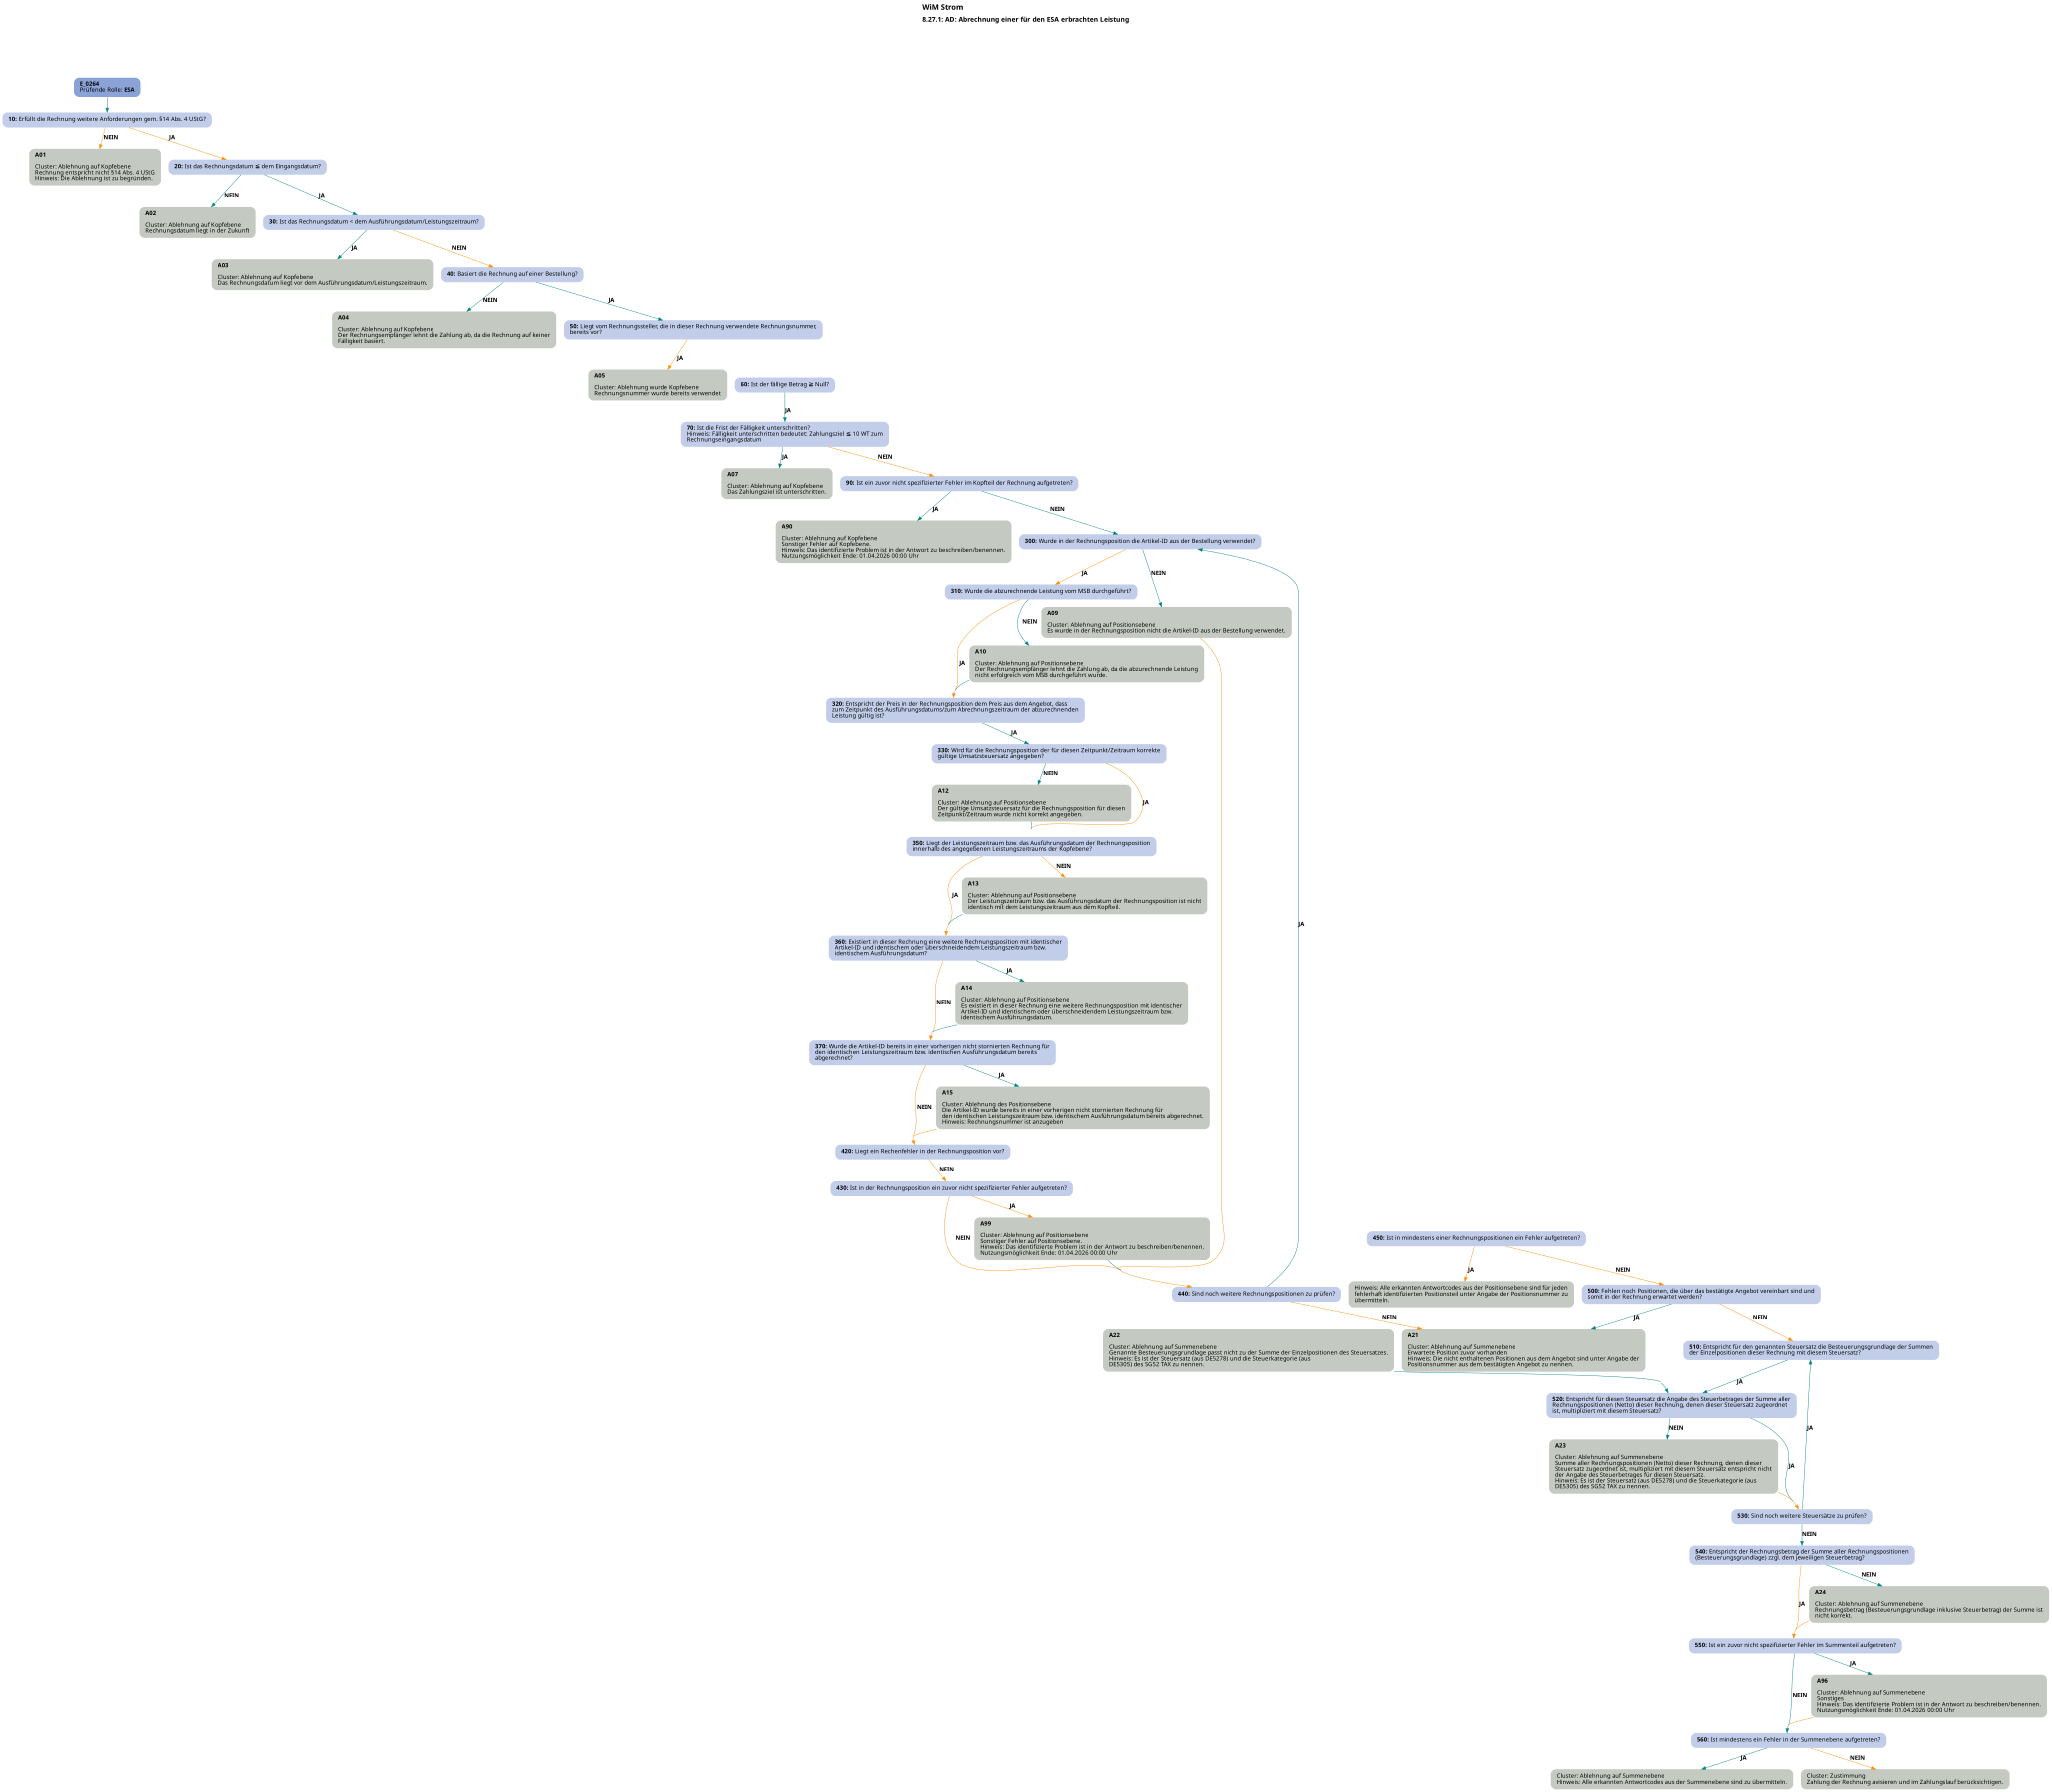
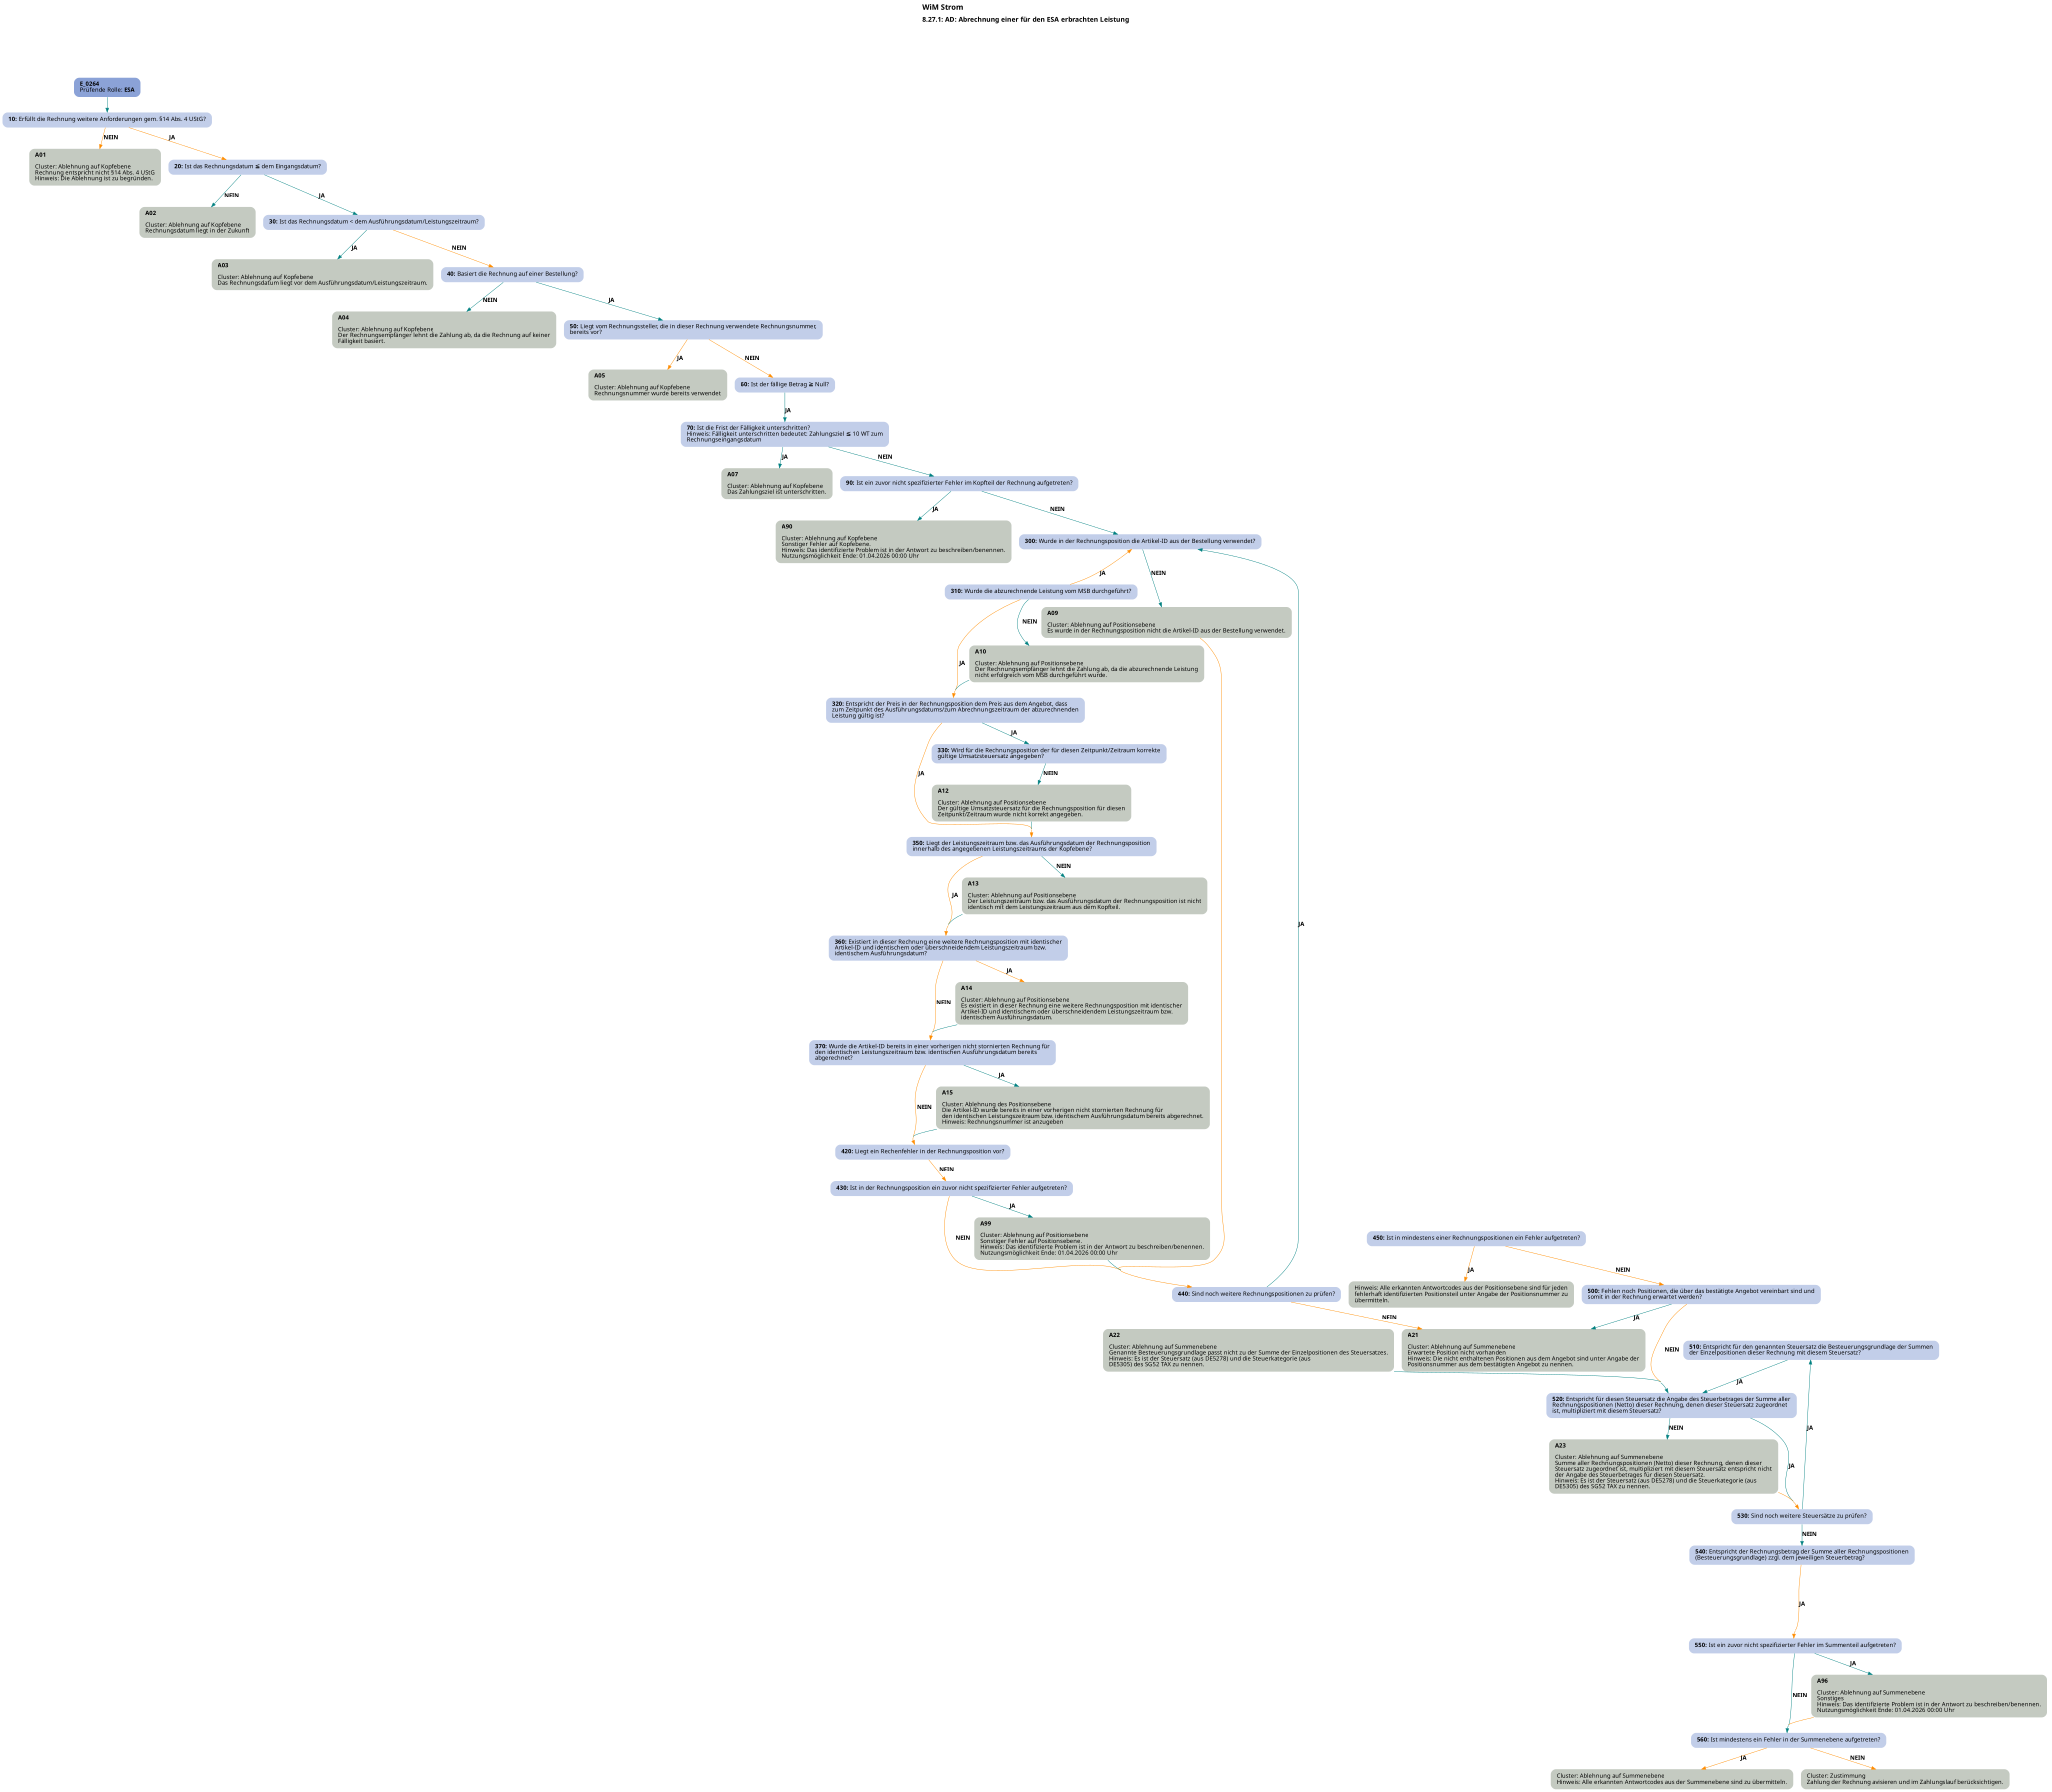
none -> (739, 357)
(647, 388) -> (642, 388)
(879, 461) -> (879, 461)
(1093, 566) -> (1101, 571)
(1122, 824) -> (927, 820)
(1052, 865) -> (1052, 865)
(998, 970) -> (998, 970)
(925, 1132) -> (925, 1132)
(1000, 1206) -> (1000, 1206)
(1754, 1321) -> (1659, 1340)
(1458, 1353) -> (1457, 1353)
(1929, 1604) -> none
(1736, 1758) -> (1736, 1758)
